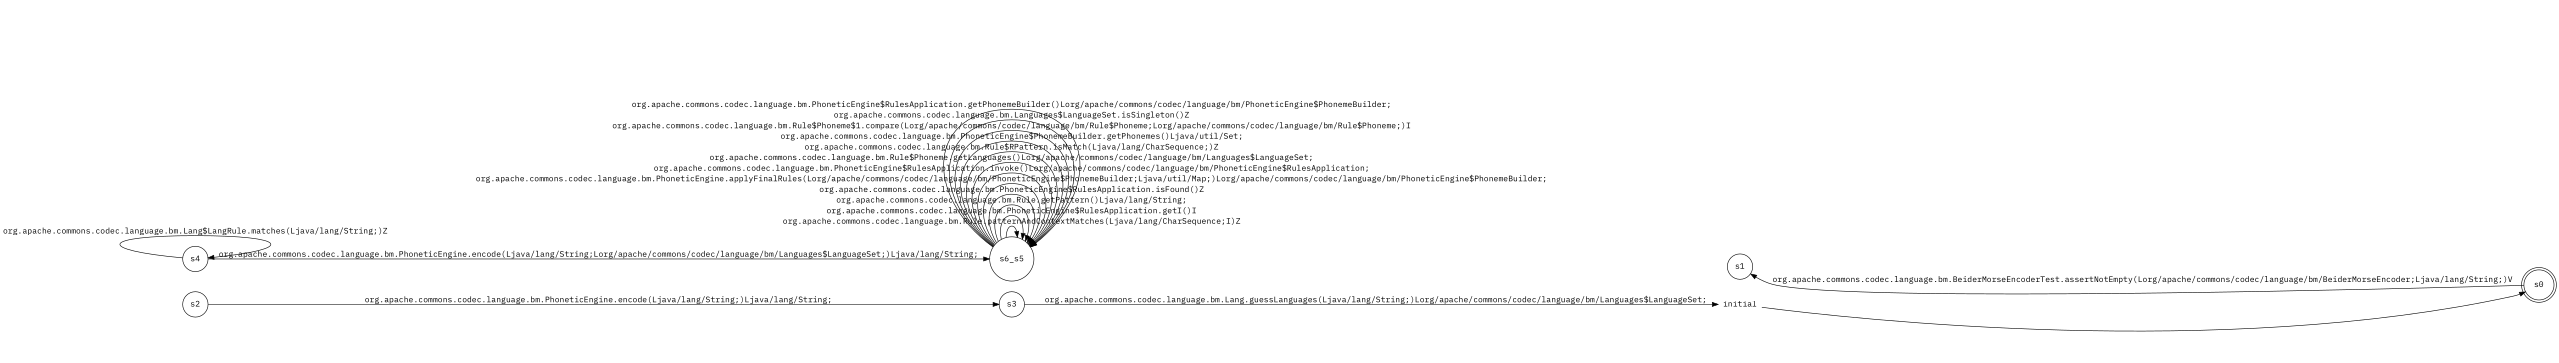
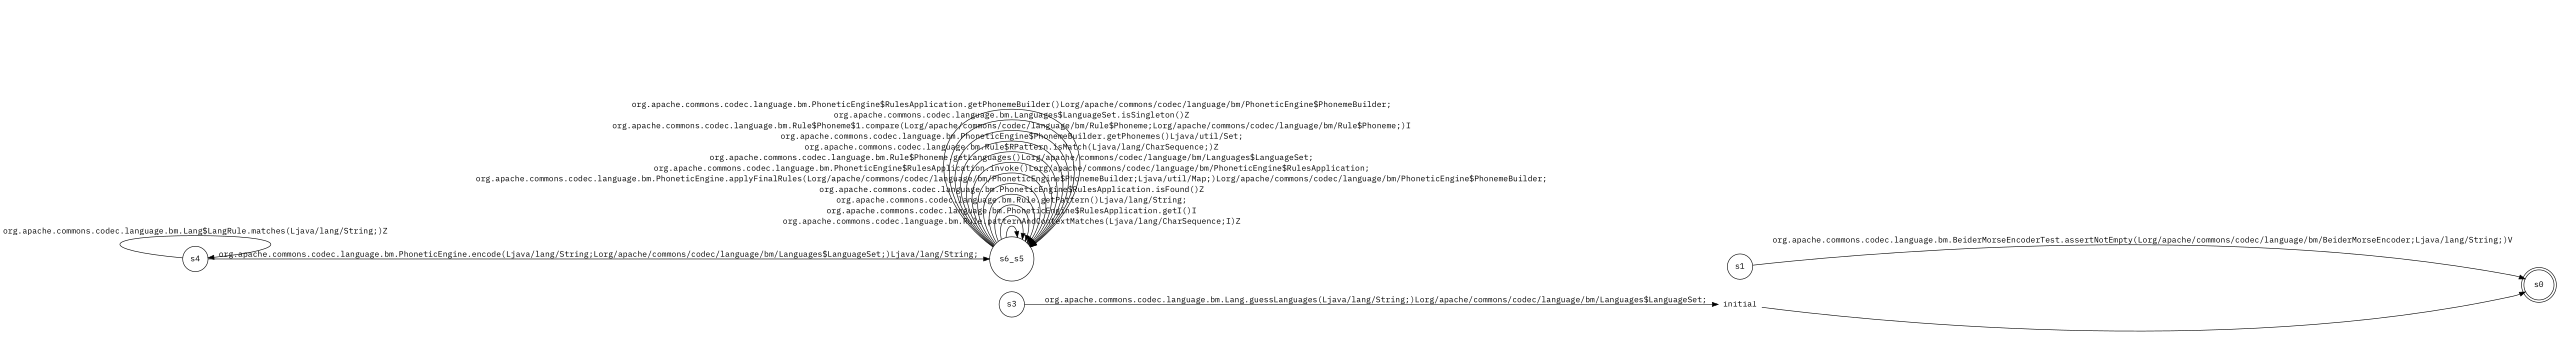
(2139, 293) -> (2137, 245)
(195, 304) -> none
